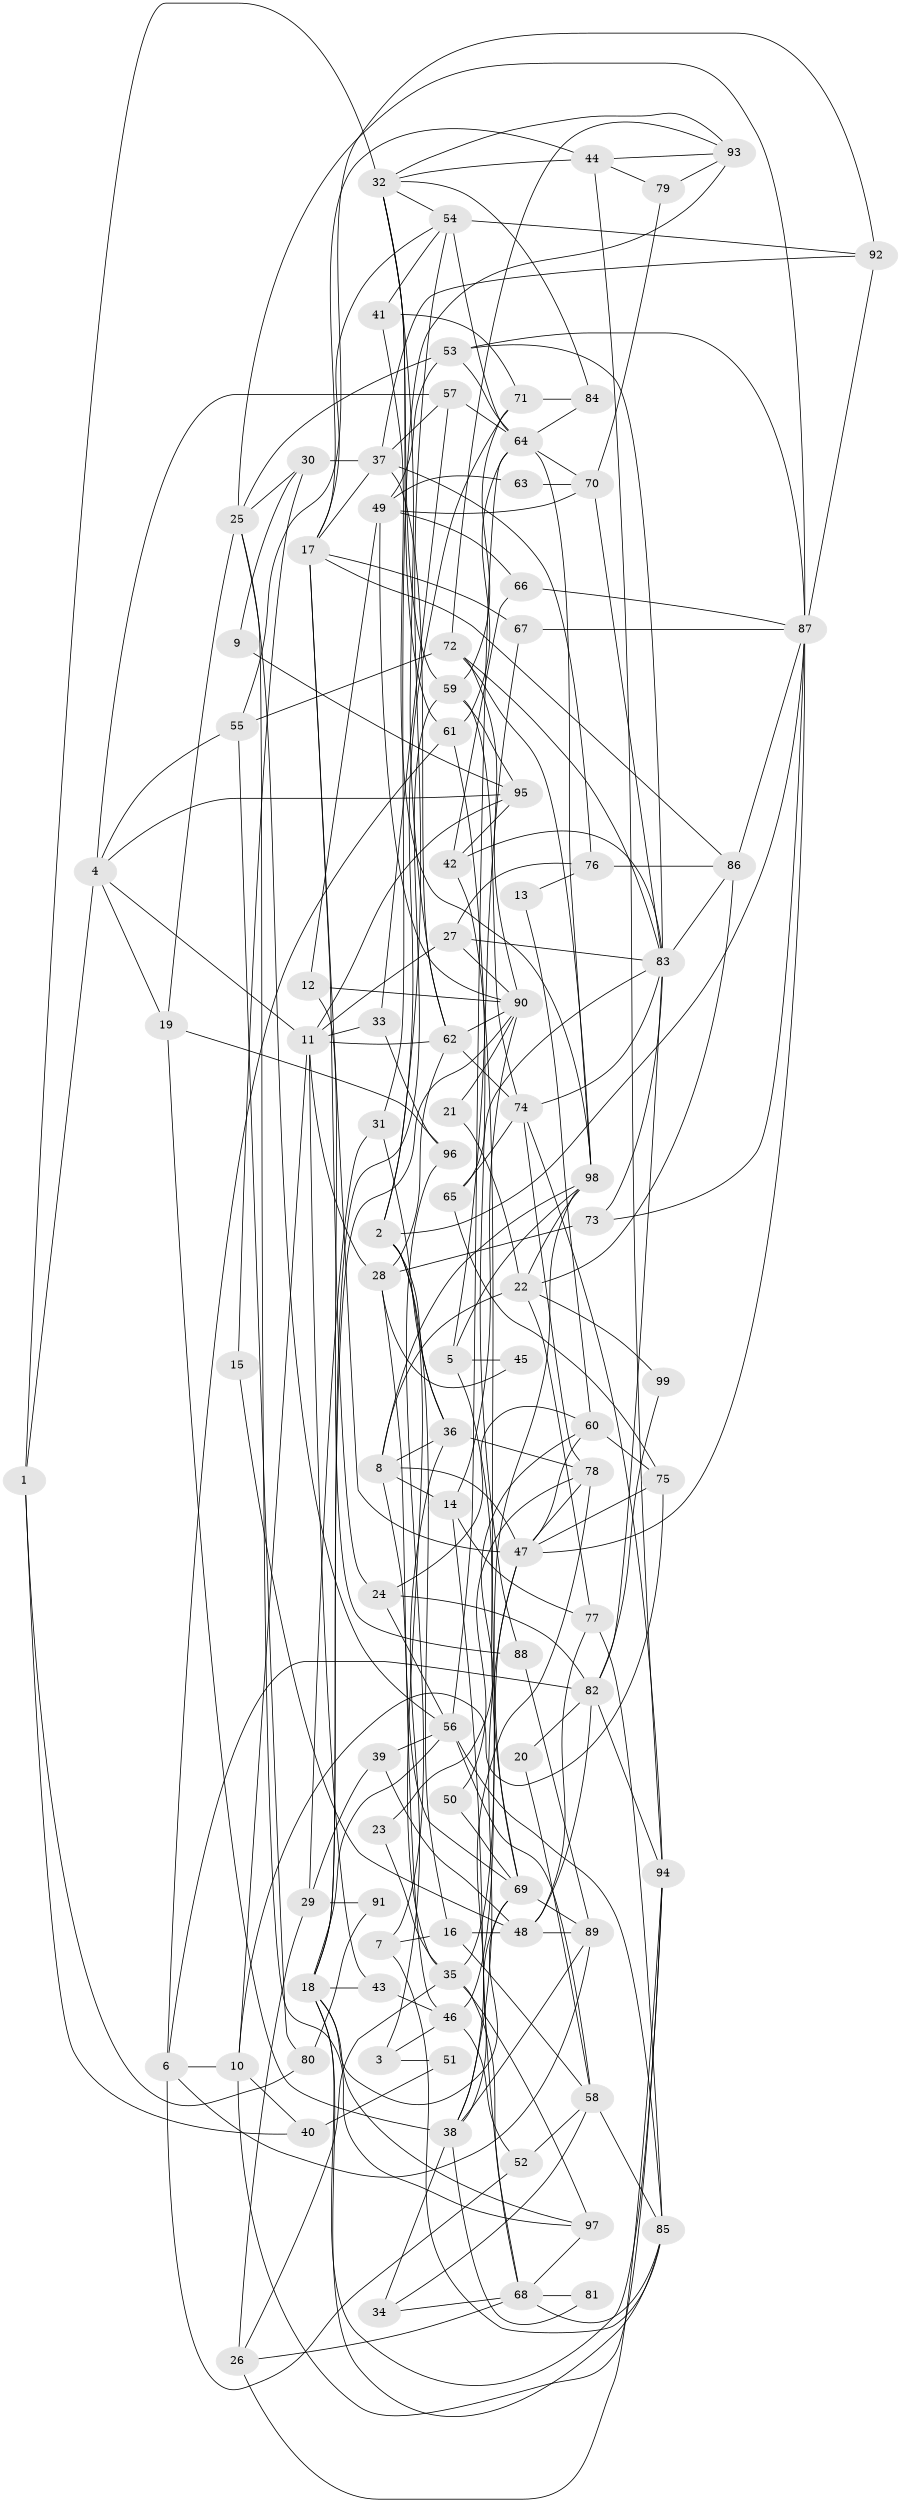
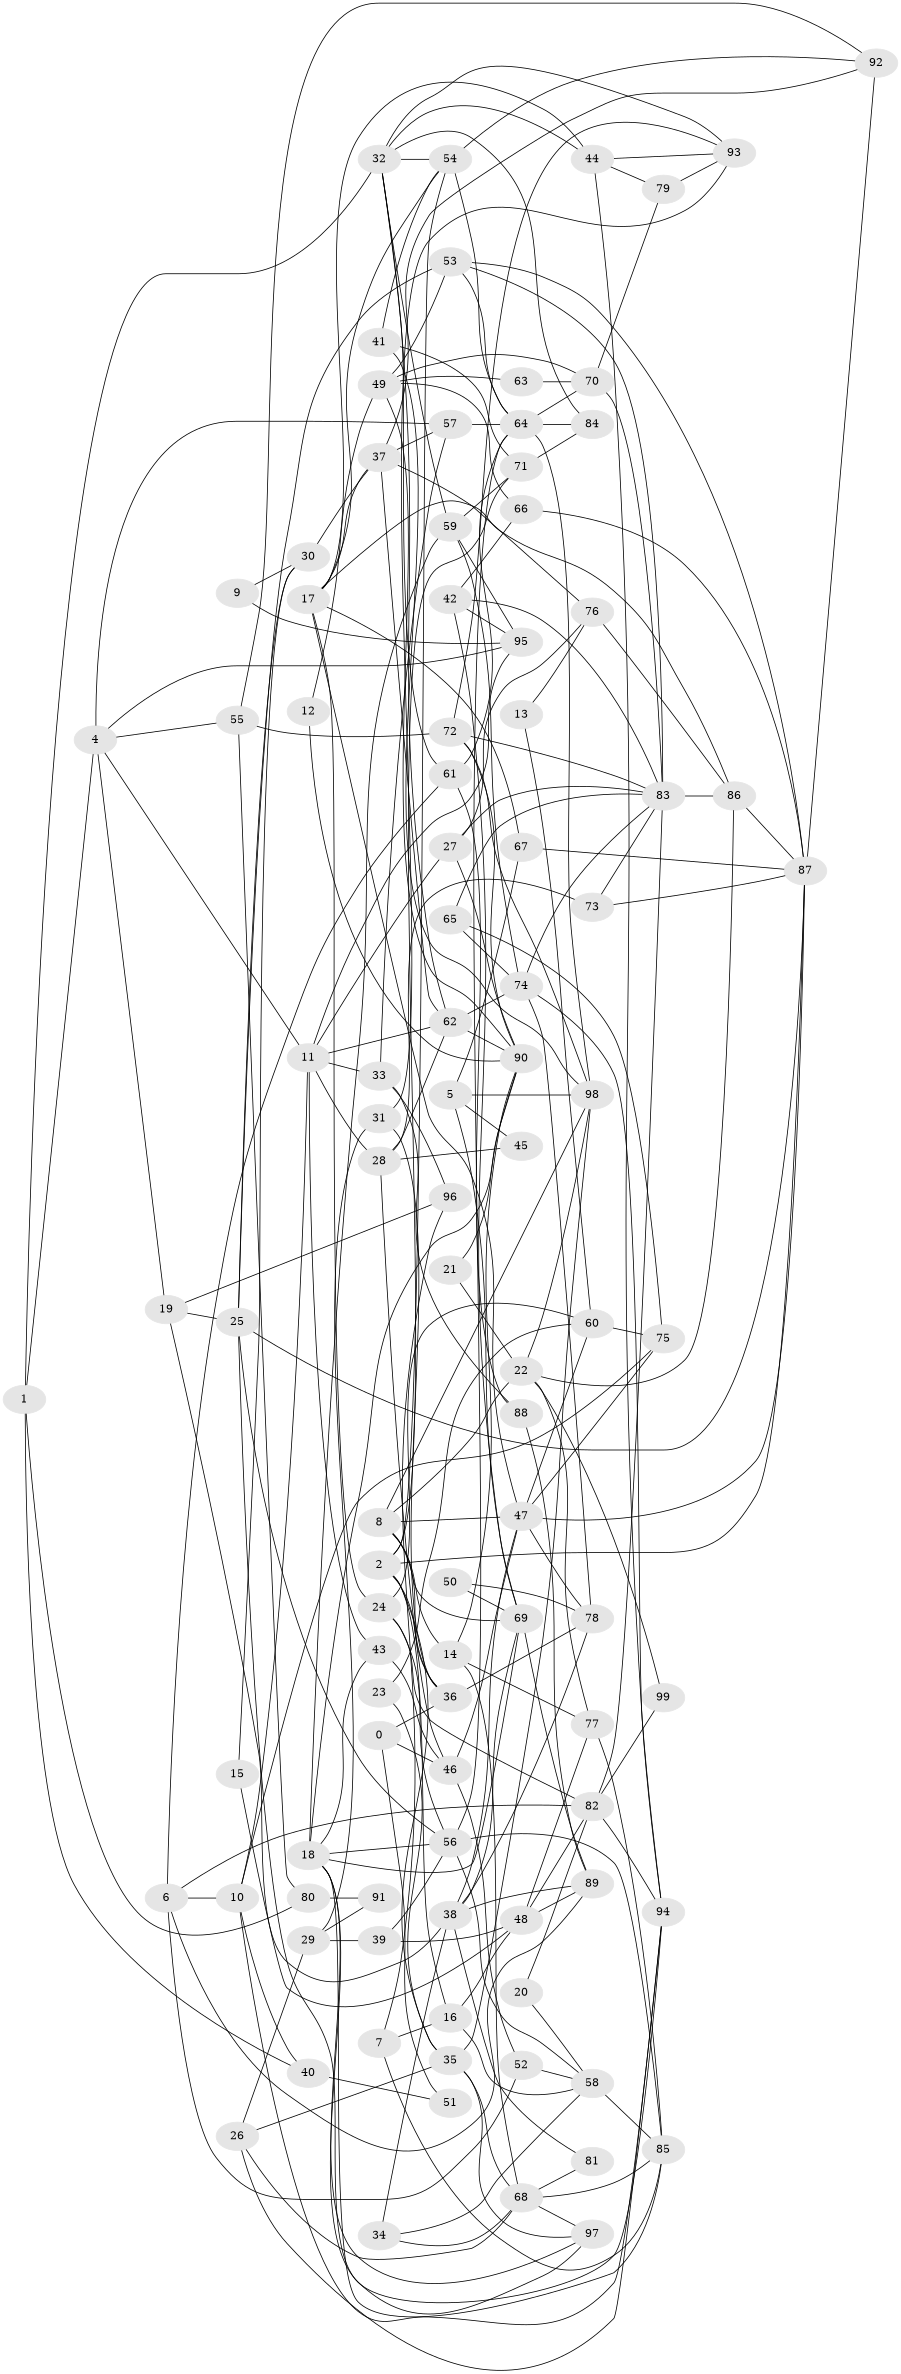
(341, 1536) -> (428, 1289)
(379, 2061) -> (379, 1736)
